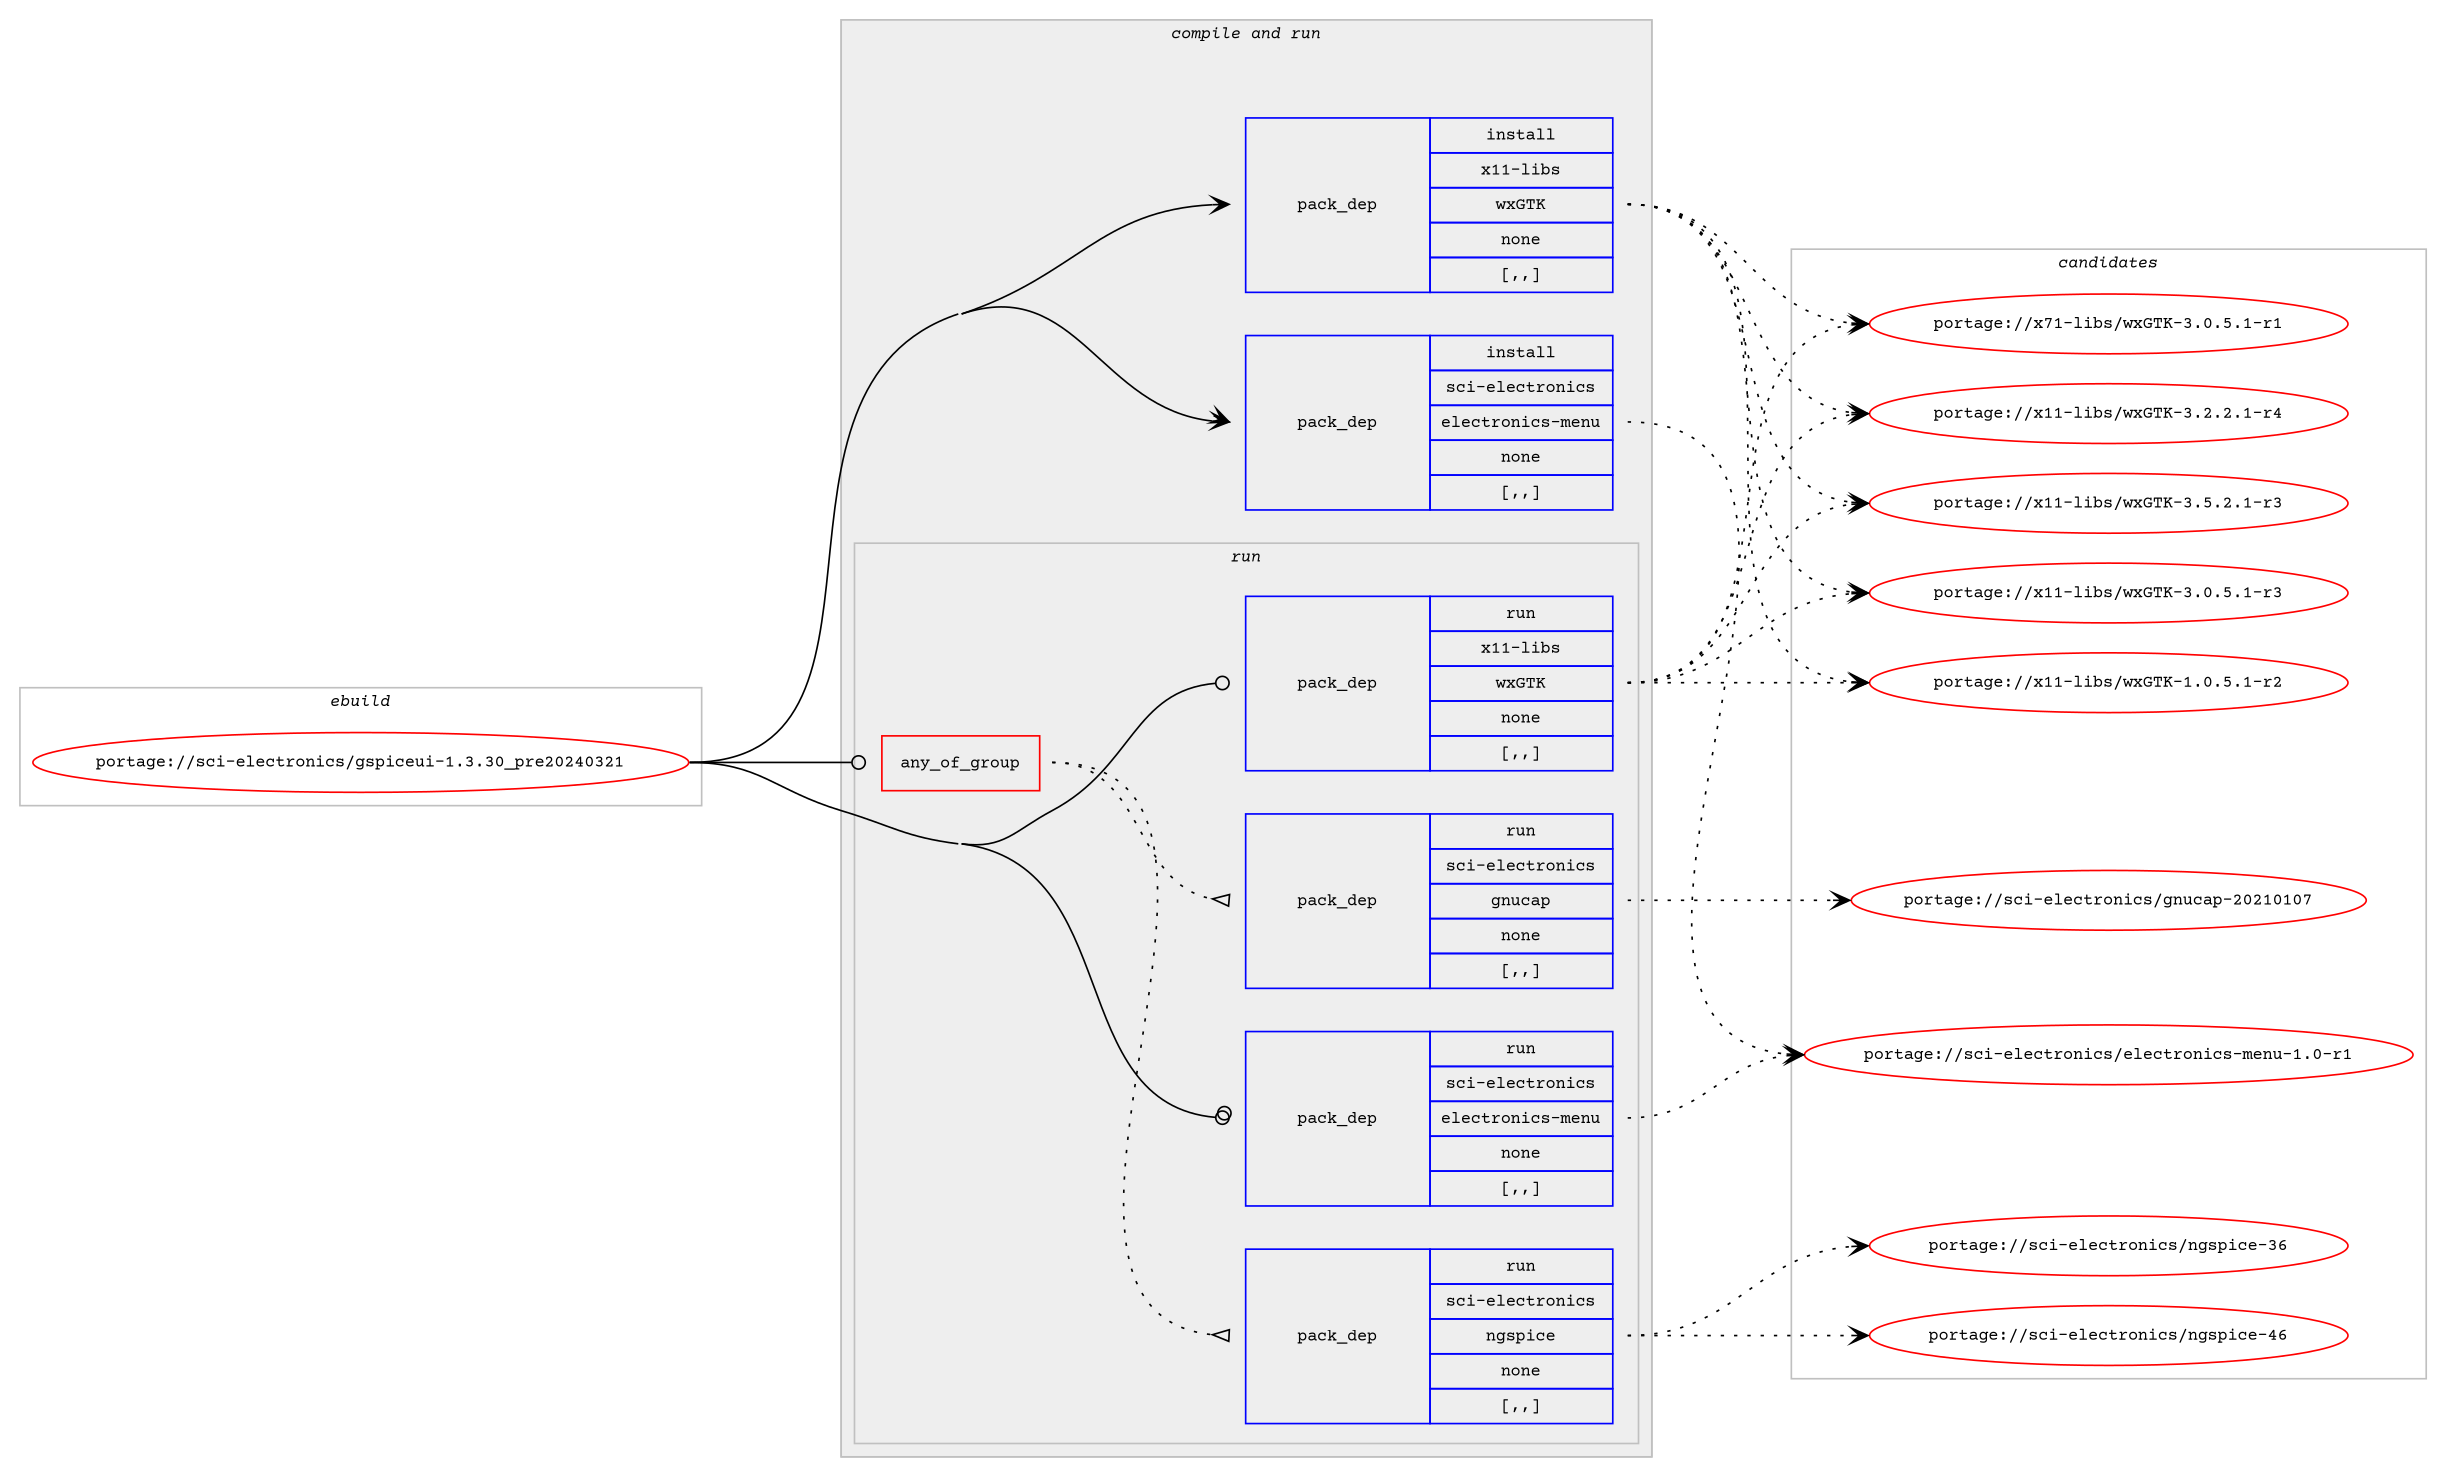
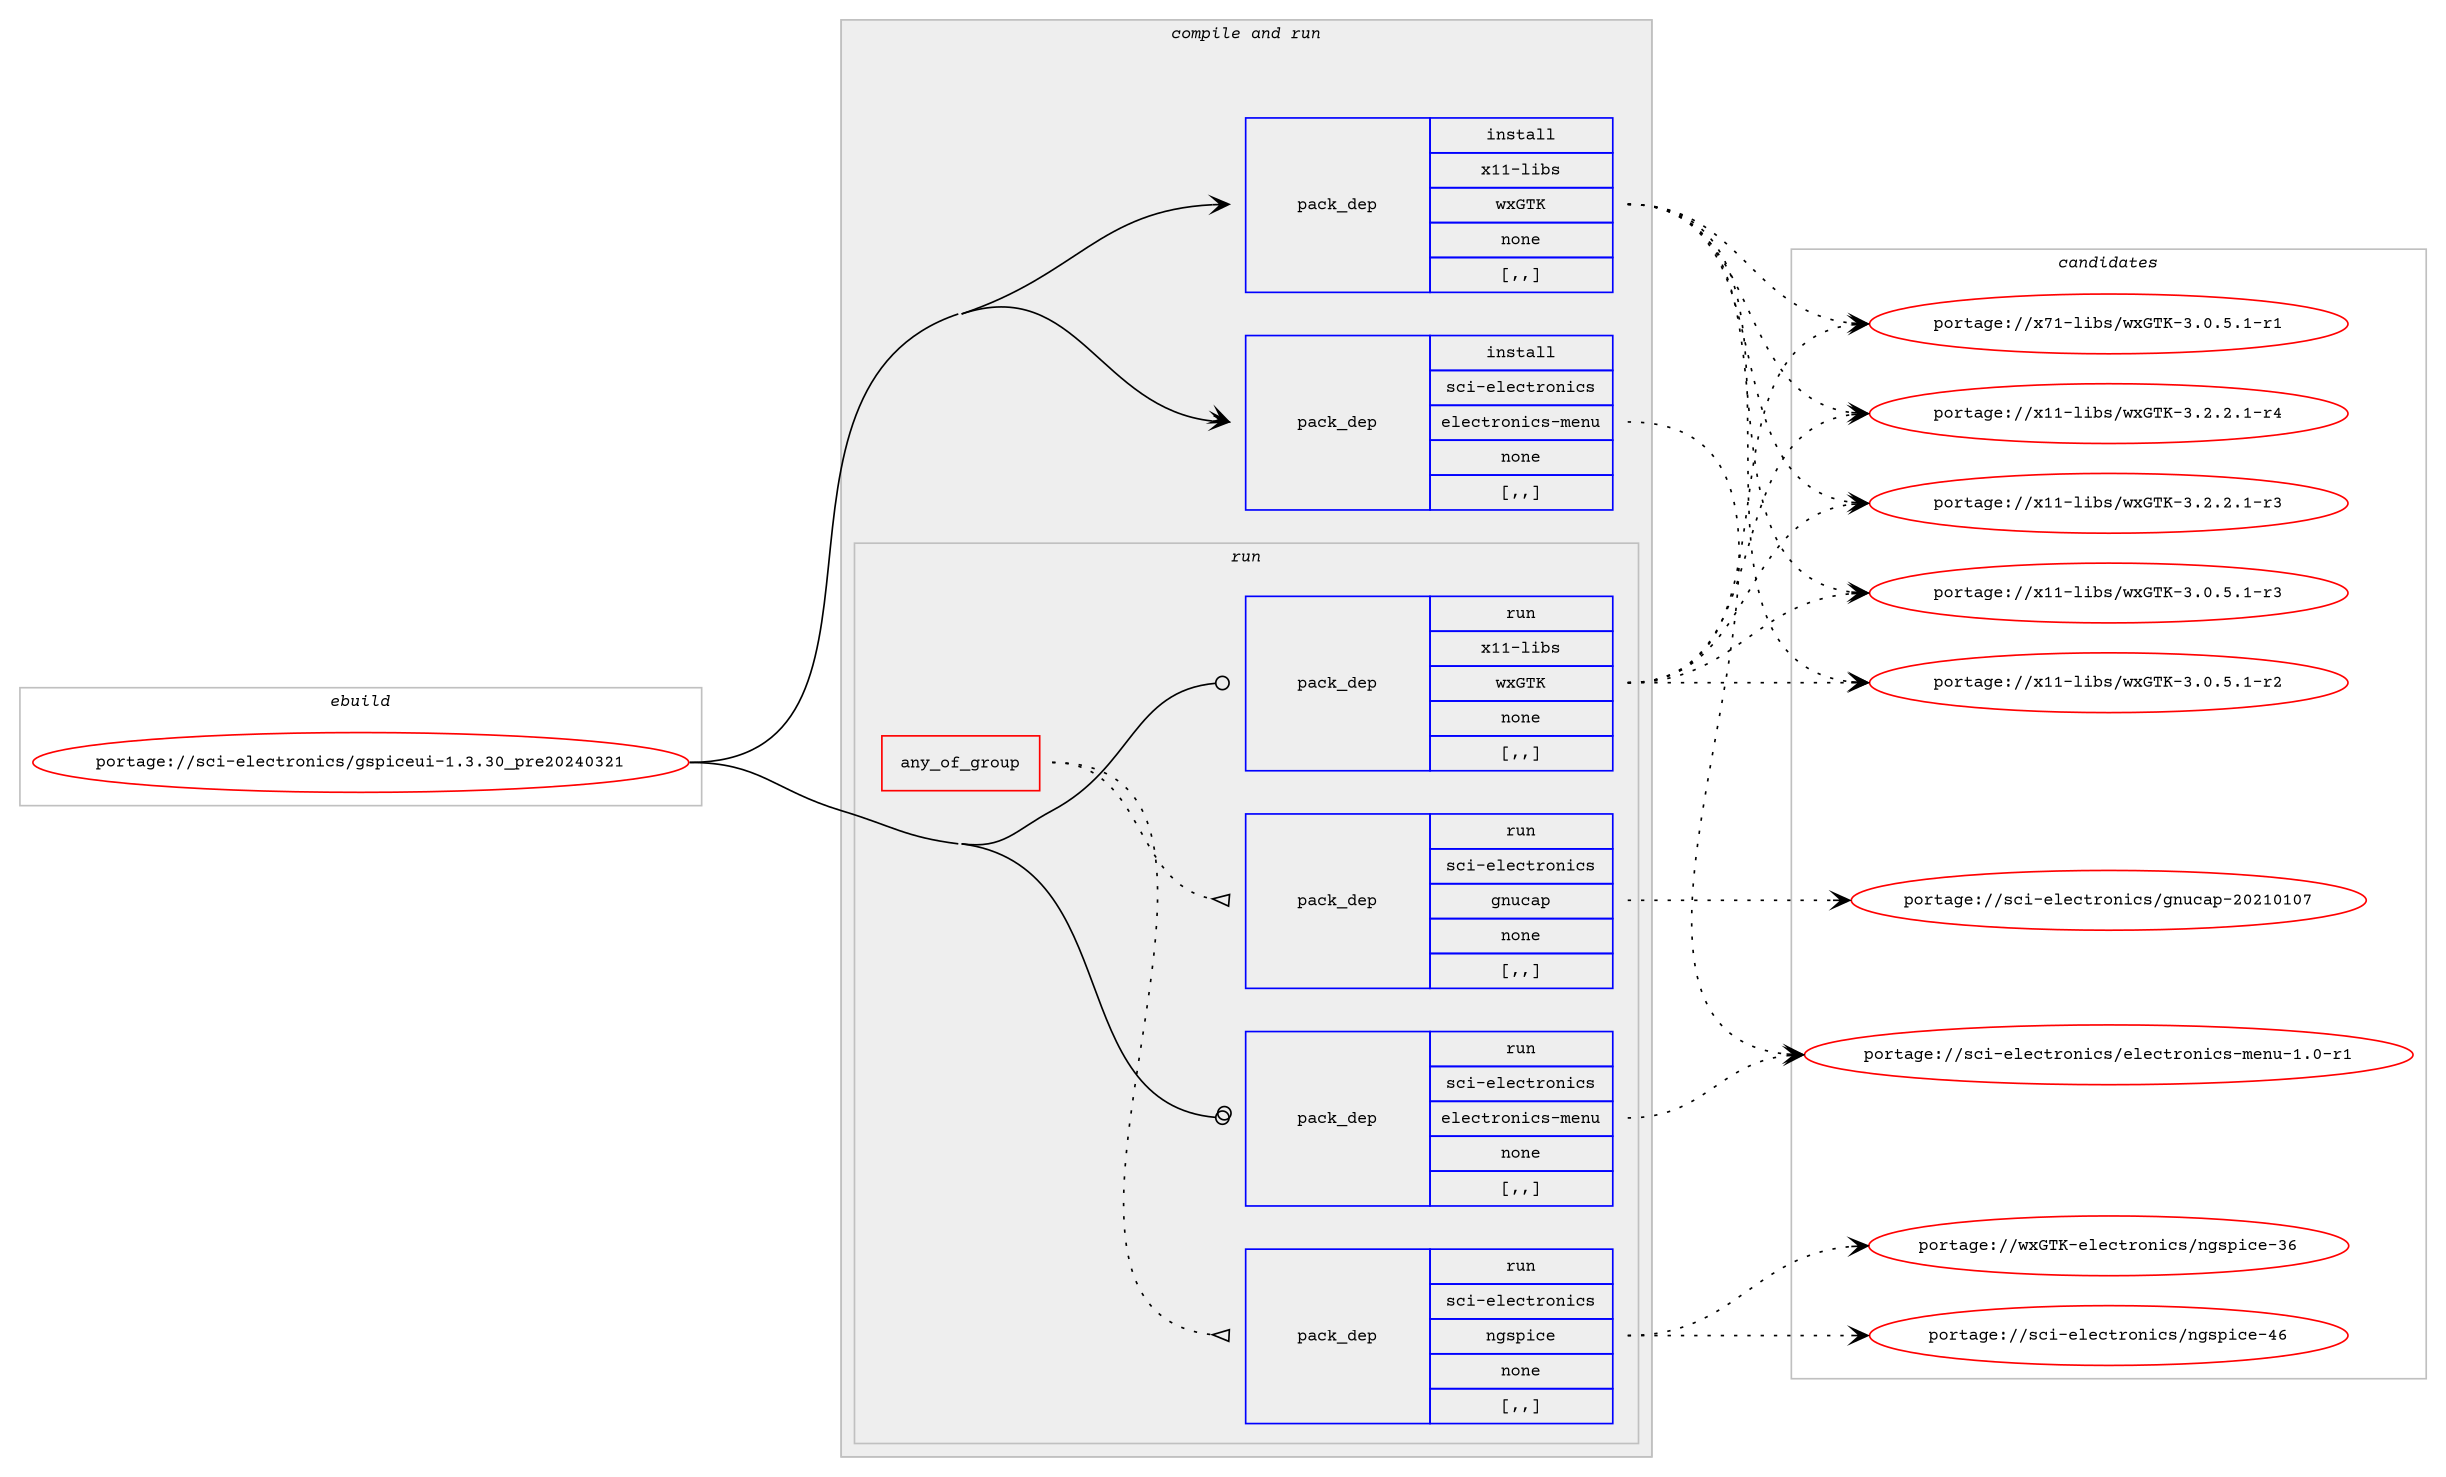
(2109, 503) -> (2109, 503)
(2109, 683) -> (2109, 683)
(771, 762) -> none
(2109, 1246) -> (2109, 1246)
